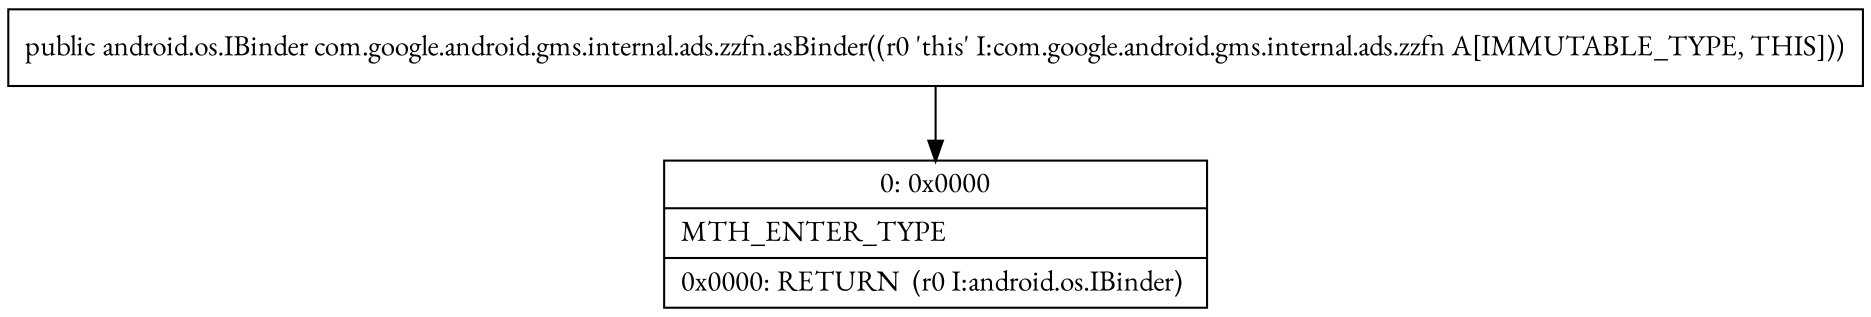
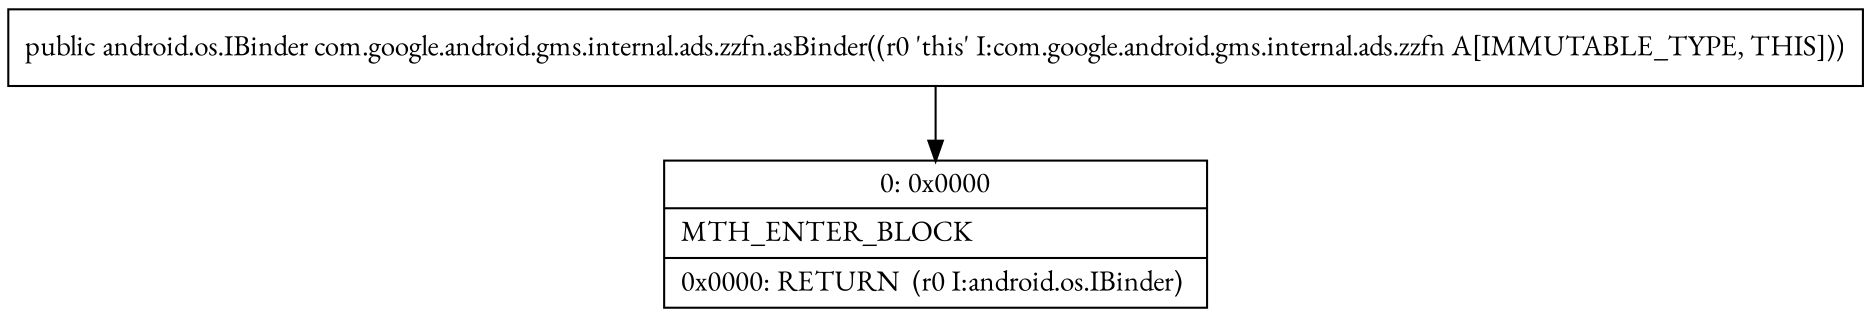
(814, 232) -> (828, 232)
